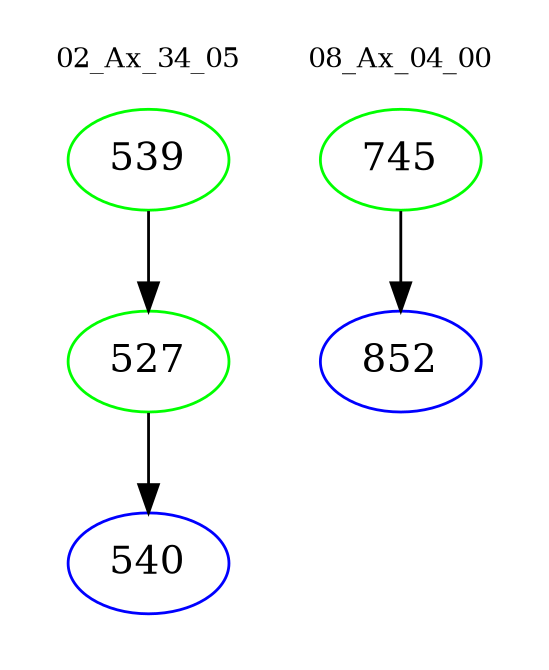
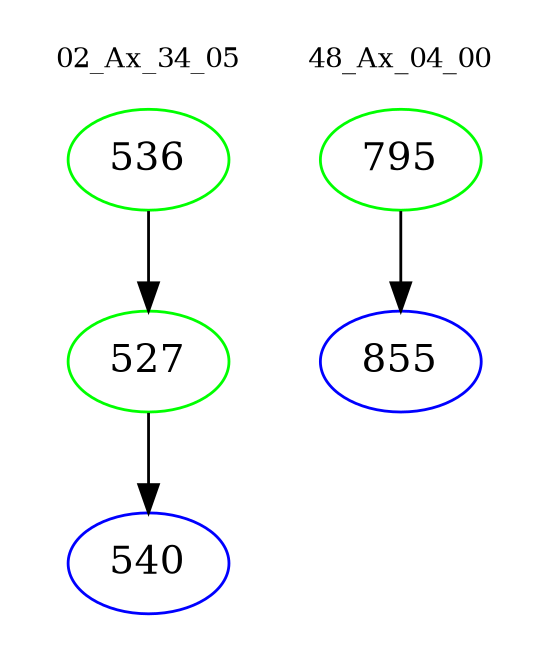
(401, 60) -> (401, 60)
(149, 160) -> (149, 160)
(401, 160) -> (401, 160)
(401, 362) -> (401, 362)
